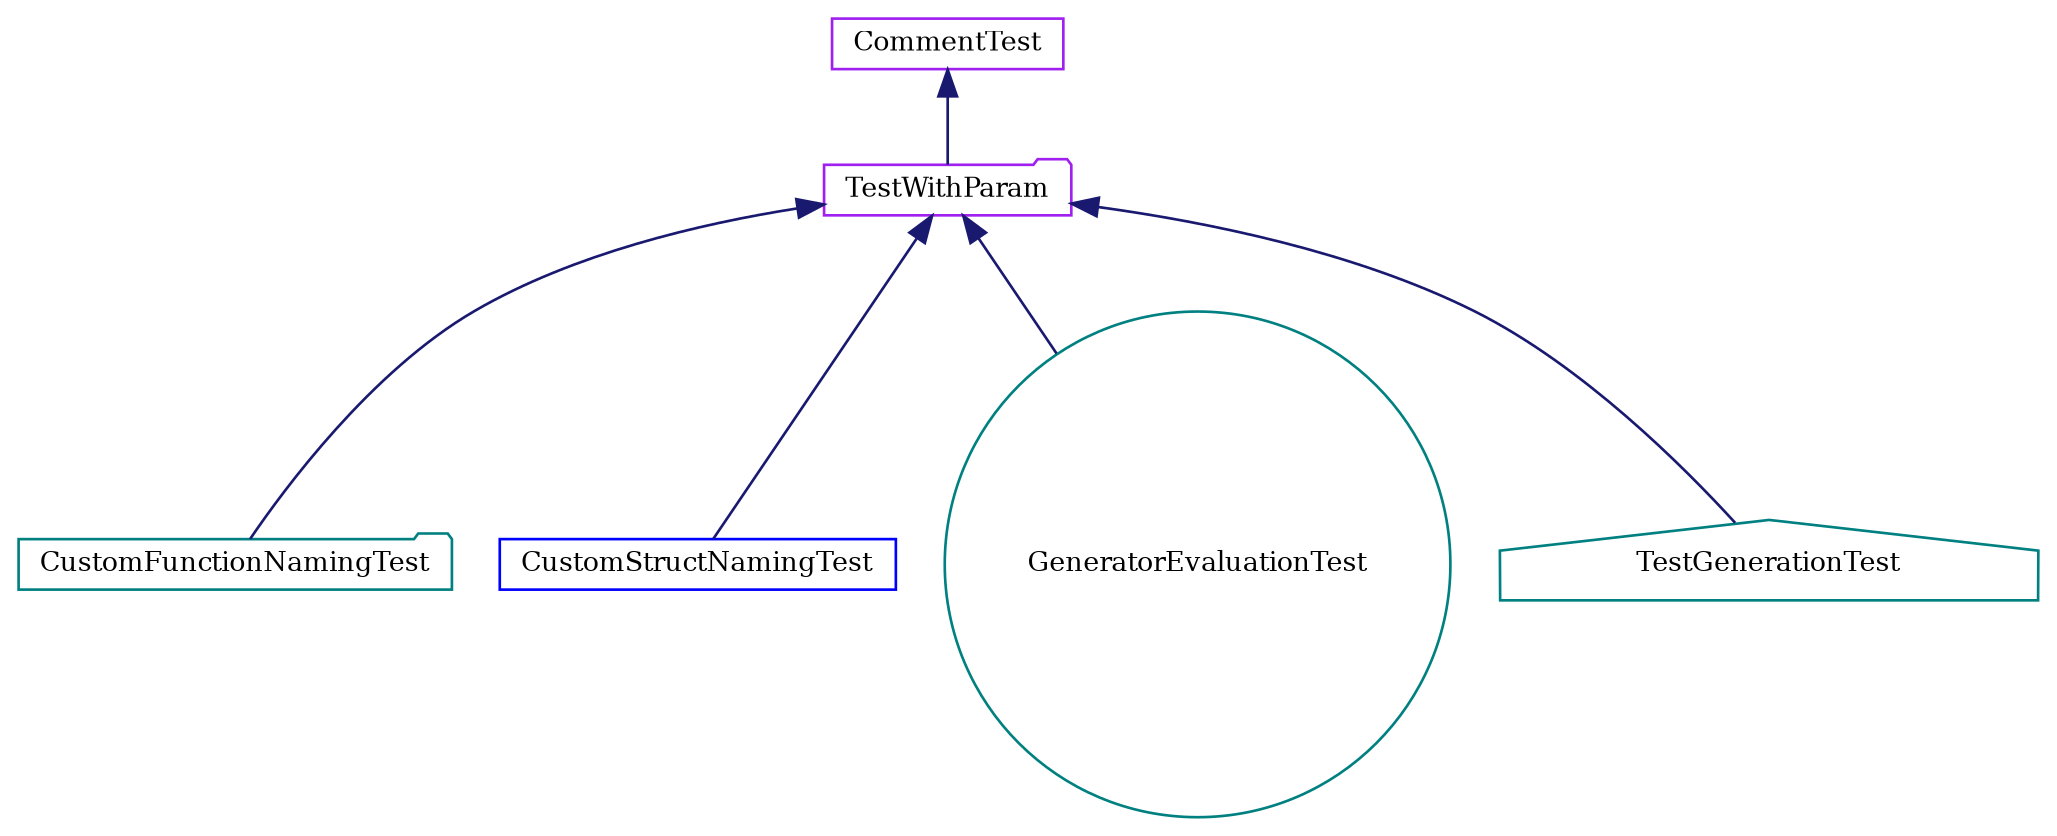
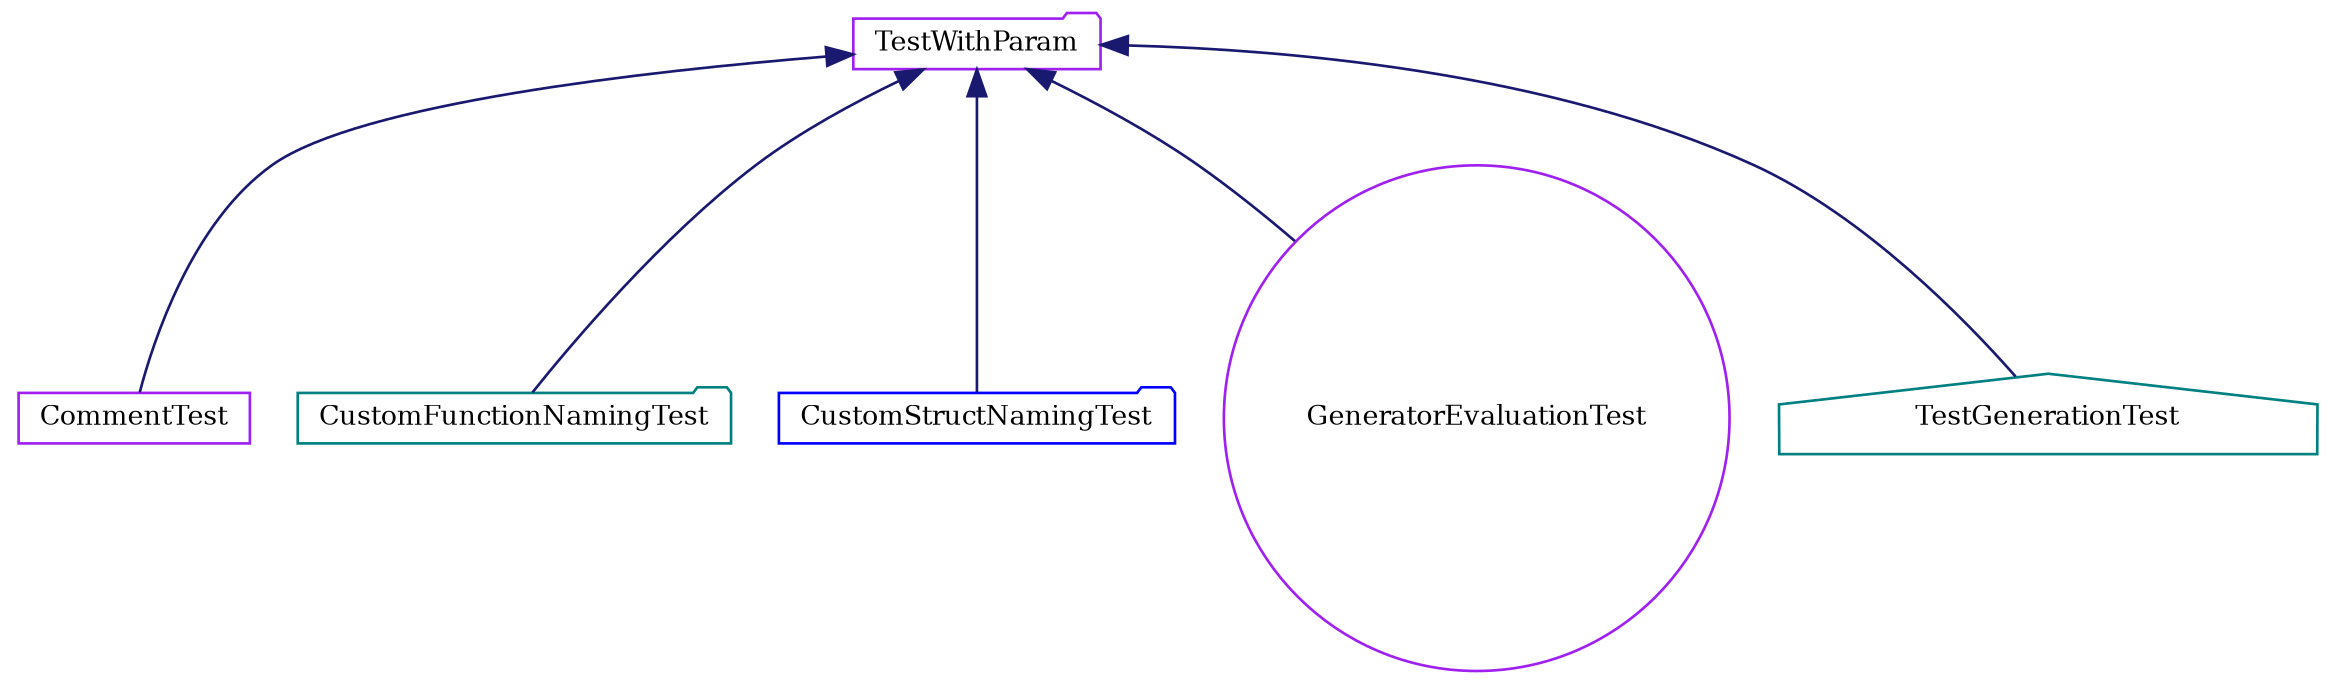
(948, 131) -> (413, 114)
(698, 564) -> (977, 418)
(1198, 564) -> (1477, 418)
